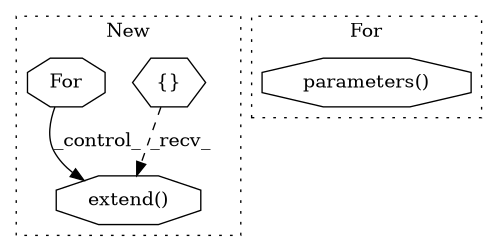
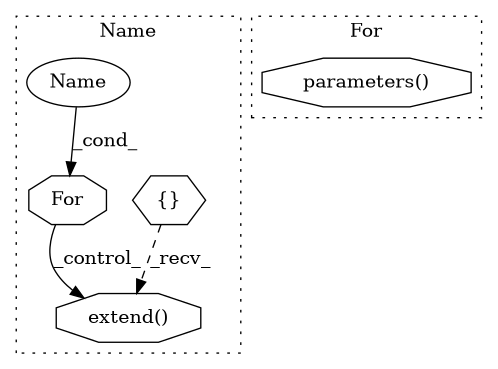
(129, 32) -> (129, 32)
none -> (78, 83)
